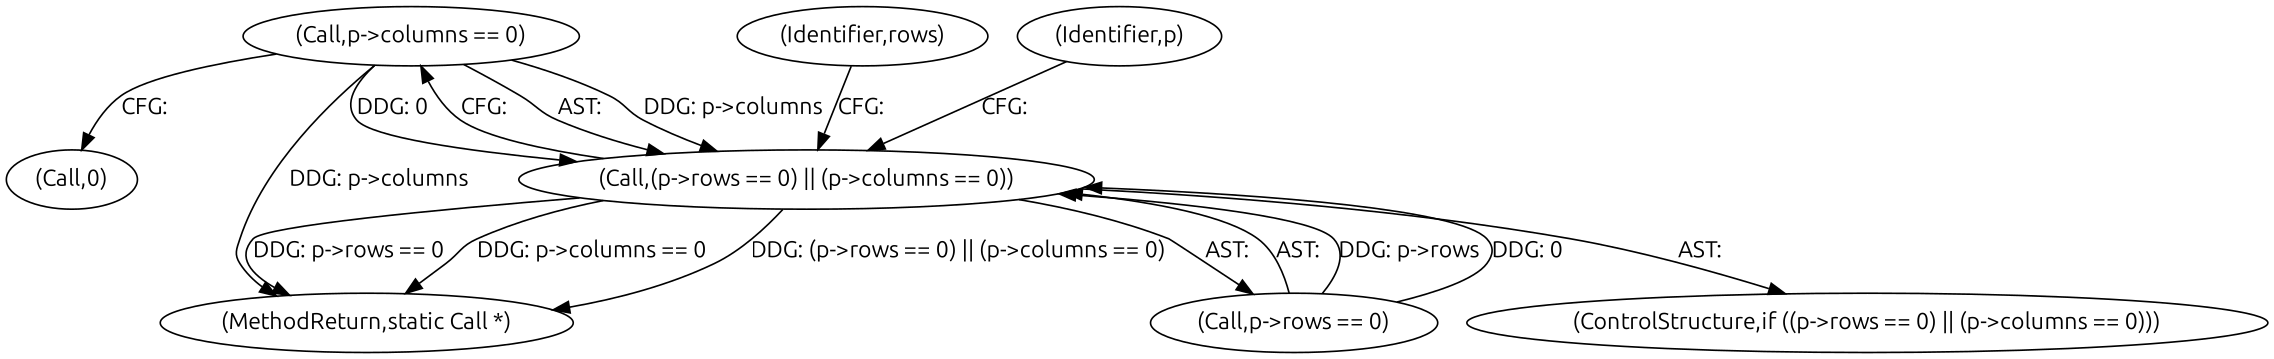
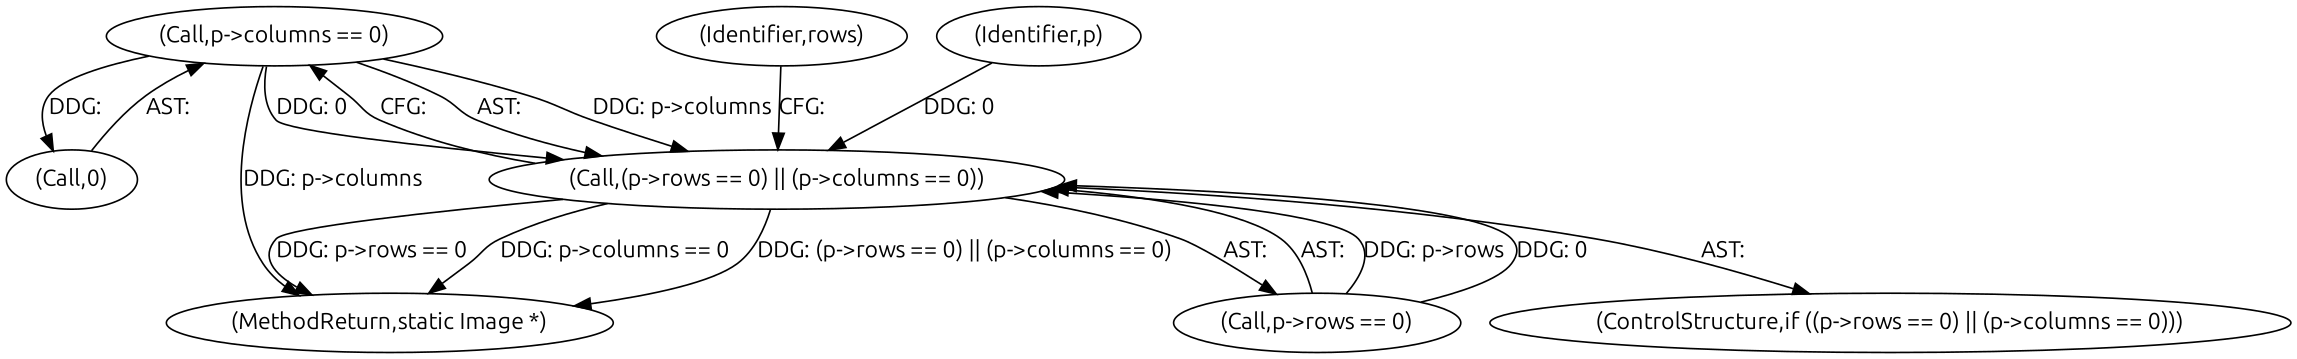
none -> (135, 104)
(148, 108) -> (78, 108)
(1008, 108) -> (960, 108)
(367, 323) -> (390, 323)
